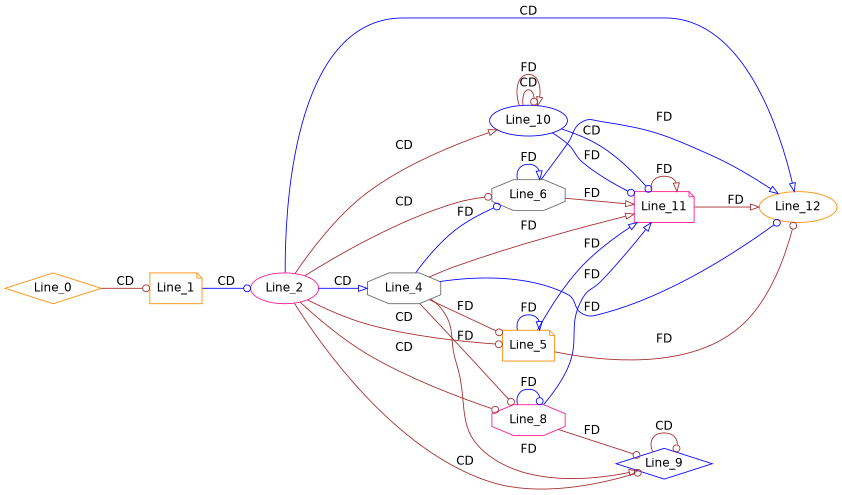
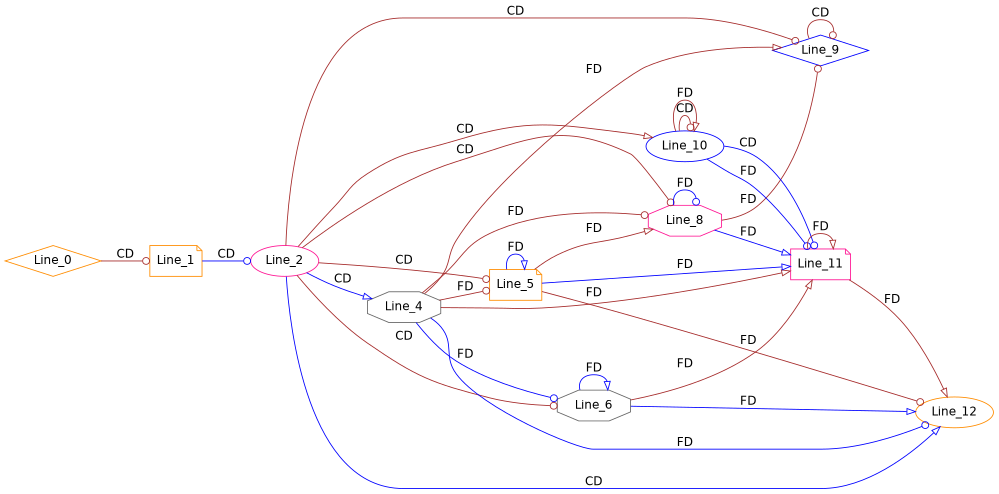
none -> (587, 244)
